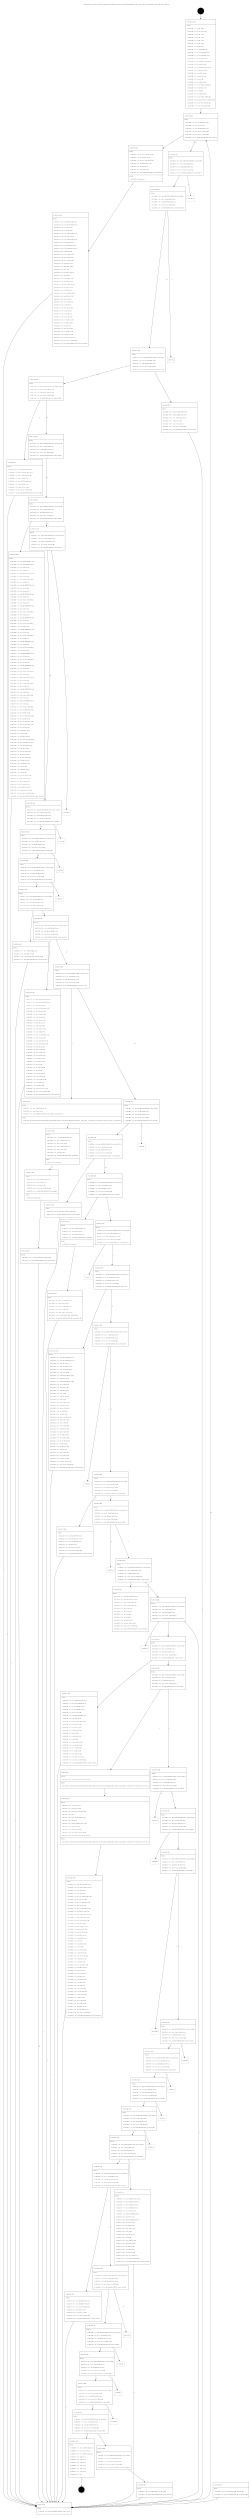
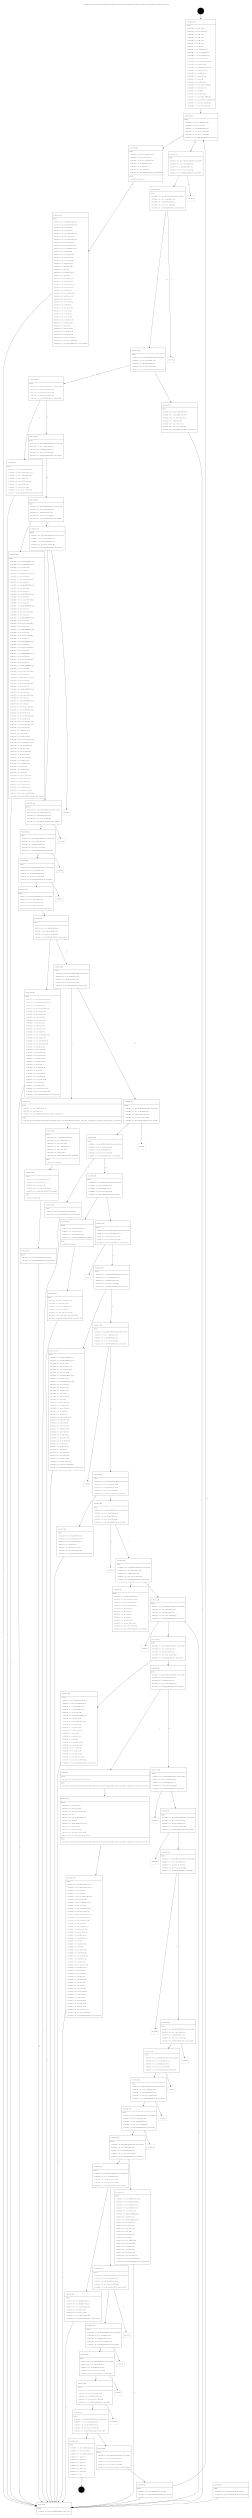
(30, 952) -> none
(210, 1387) -> (206, 1323)
